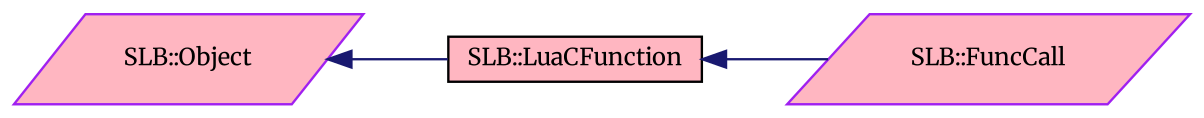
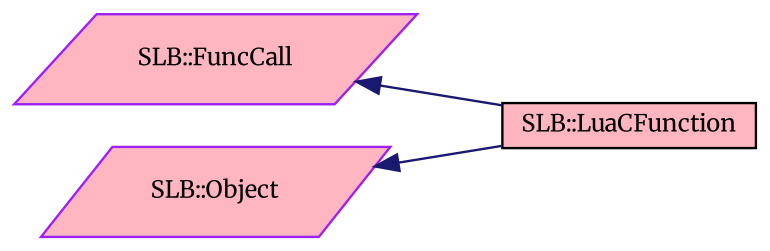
(777, 59) -> (441, 95)
